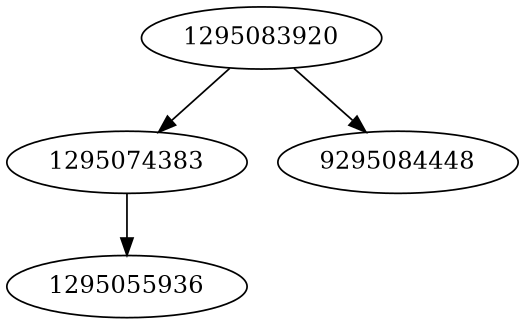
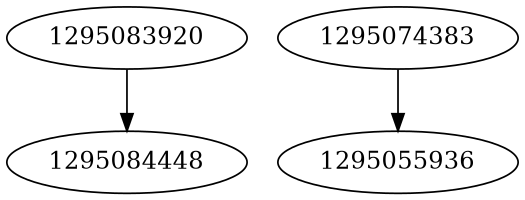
(201, 94) -> none
(398, 162) -> (127, 162)
